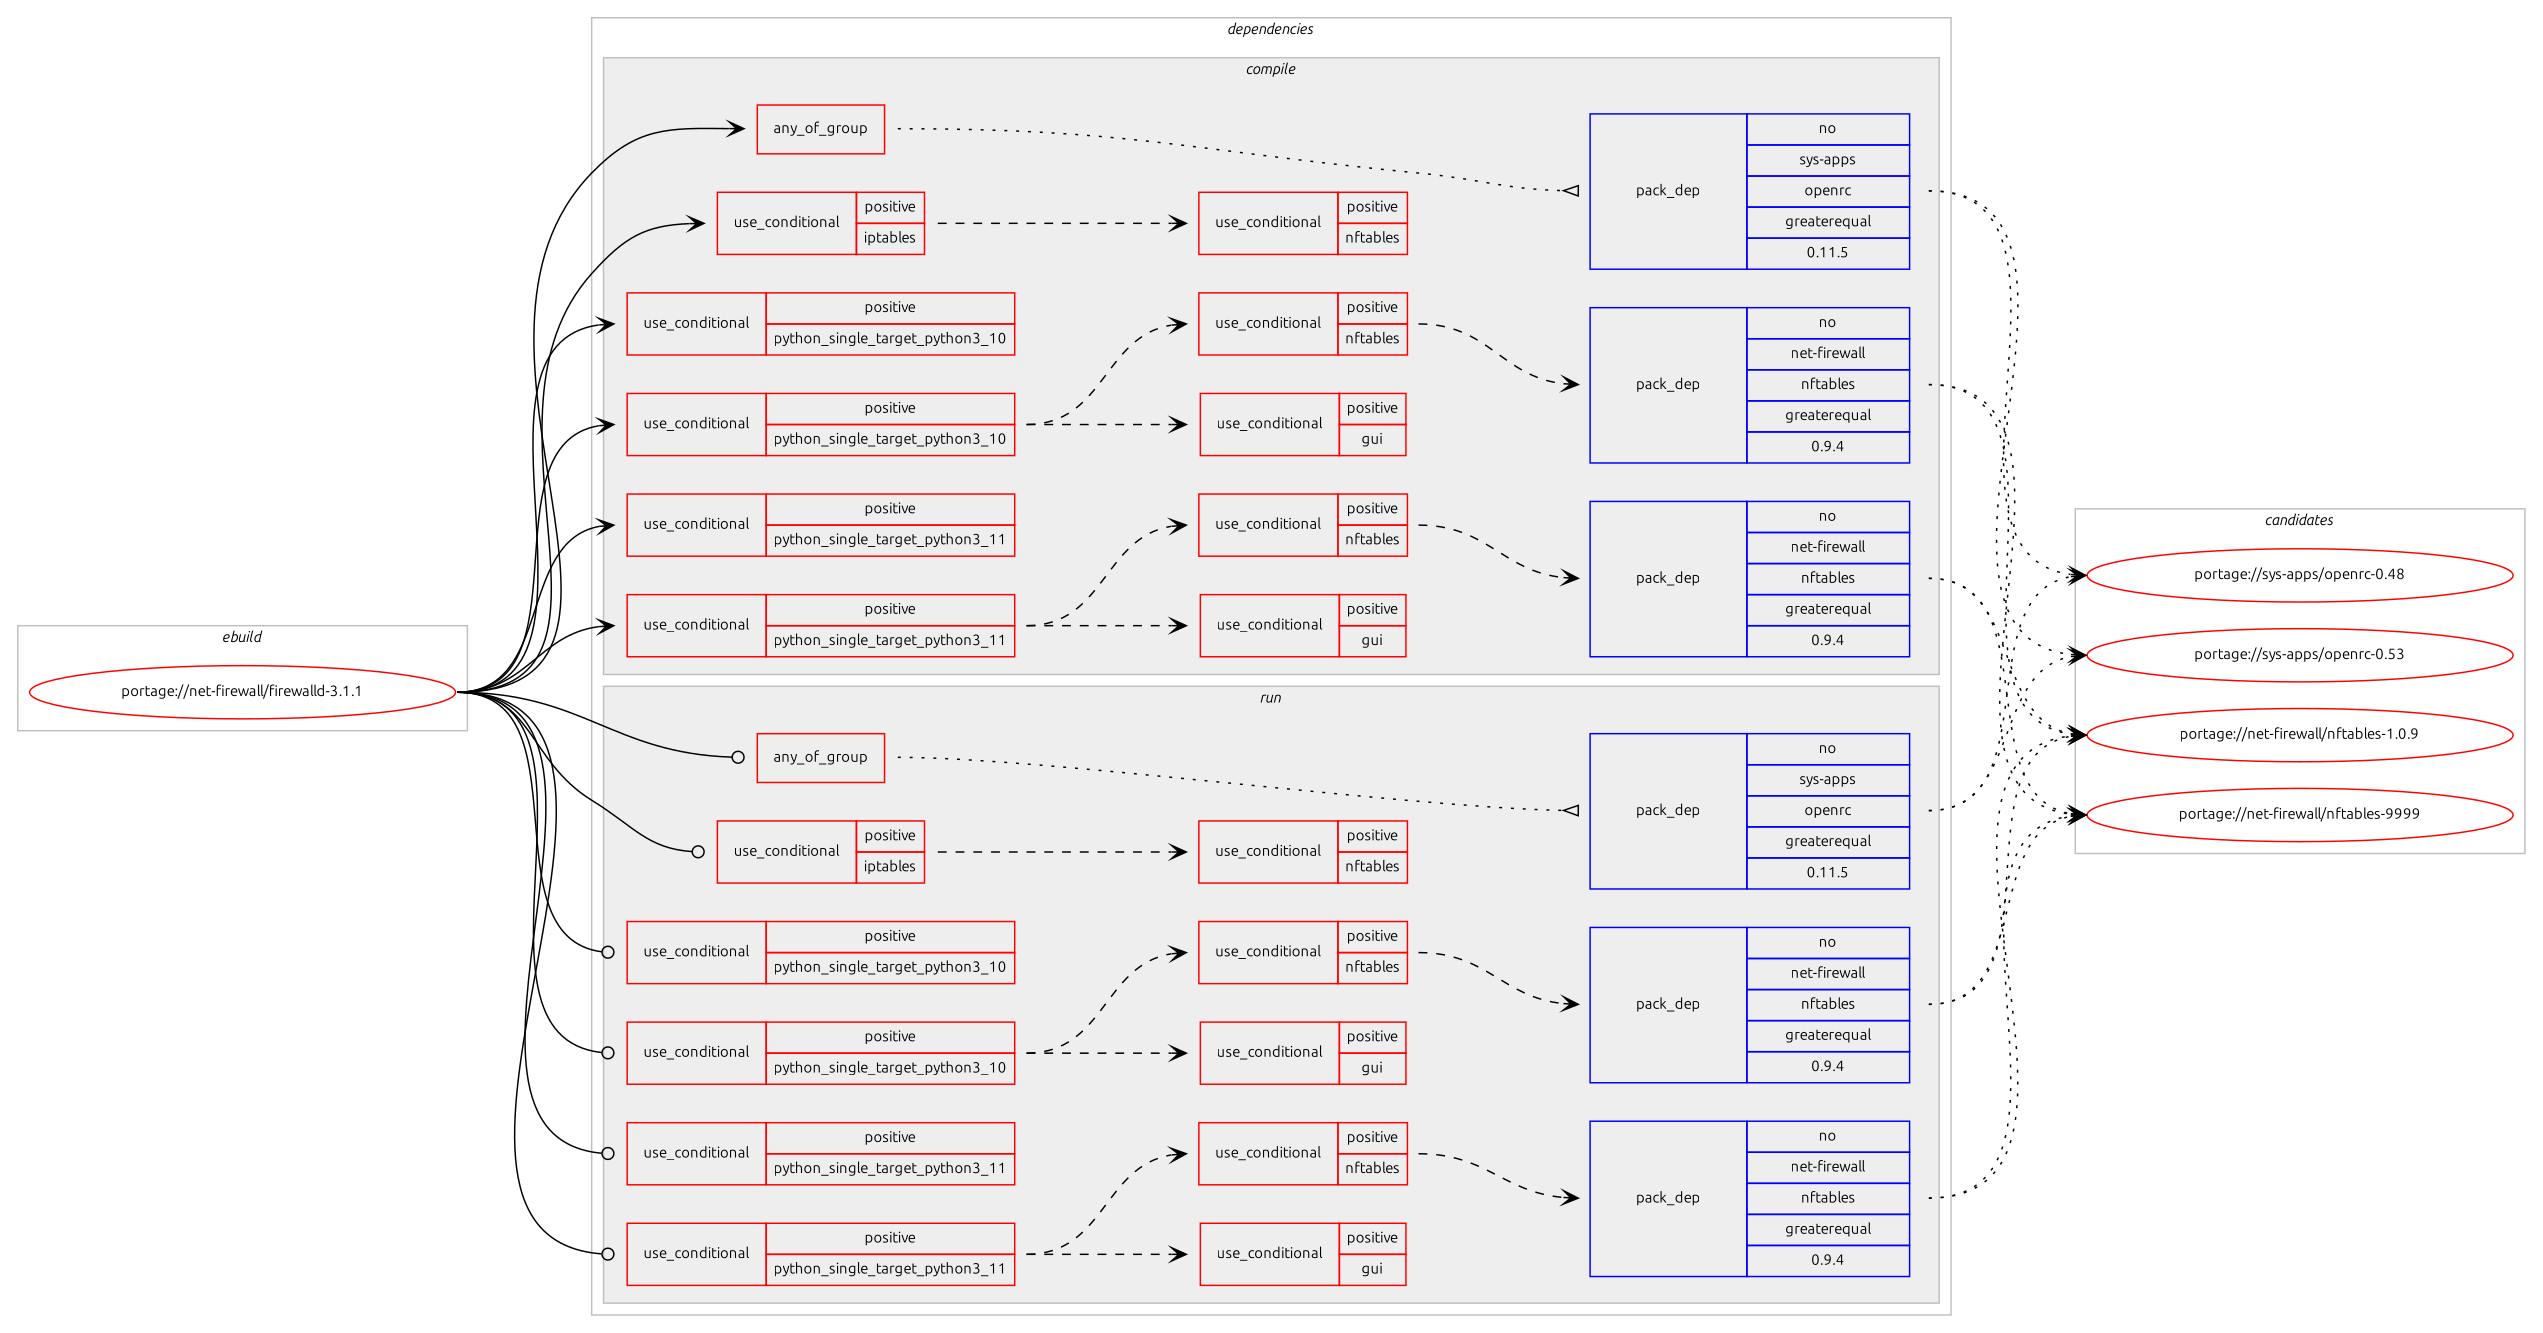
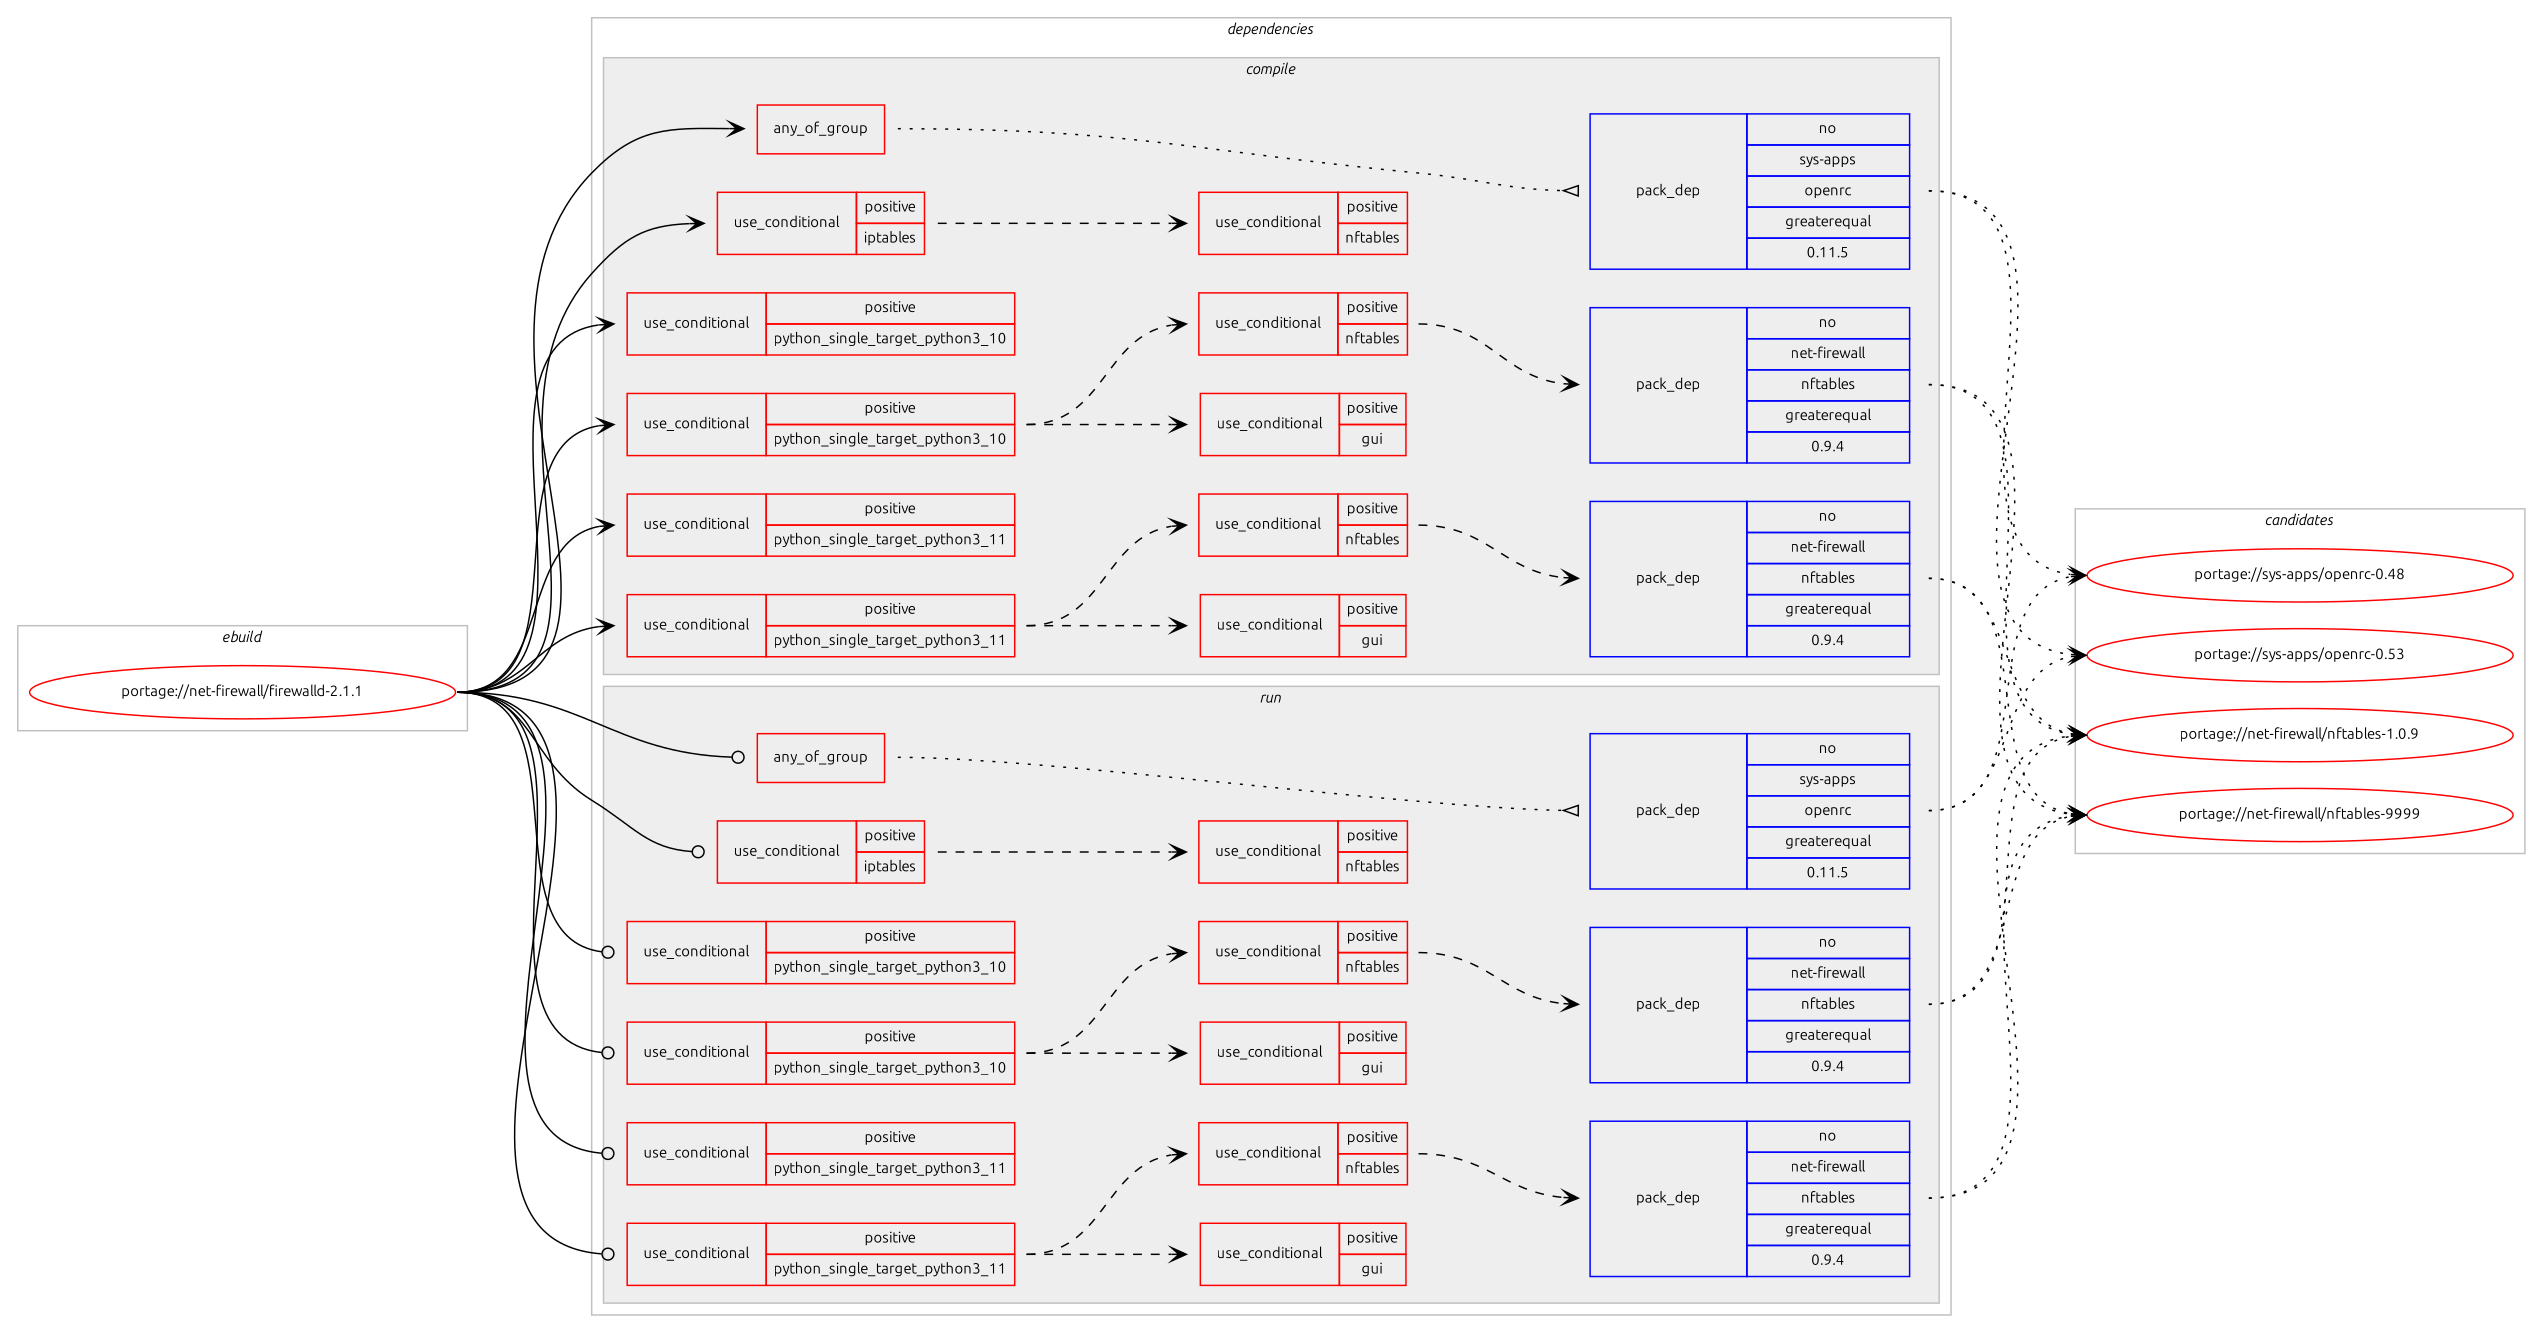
(243, 692) -> (243, 692)
